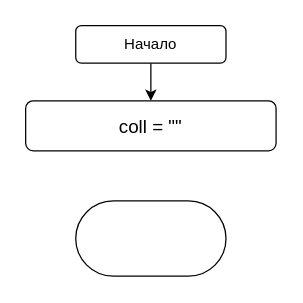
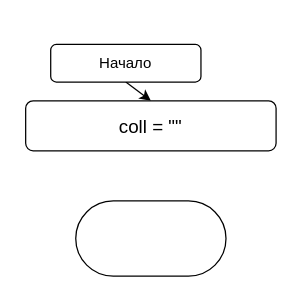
(151, 44) -> (126, 63)
